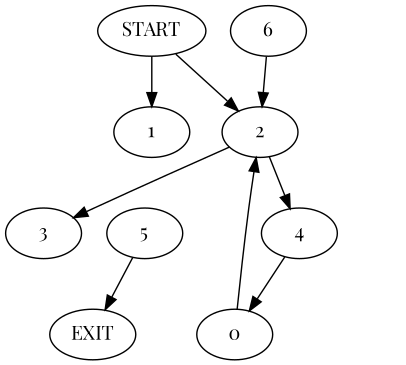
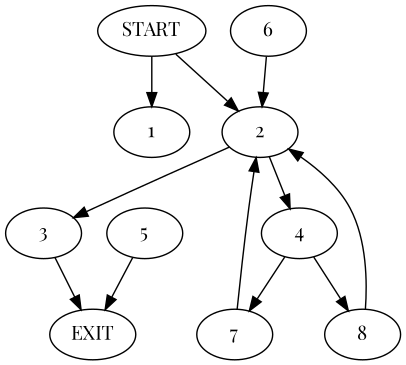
none -> (65, 277)
(235, 335) -> (235, 335)
none -> (363, 335)
